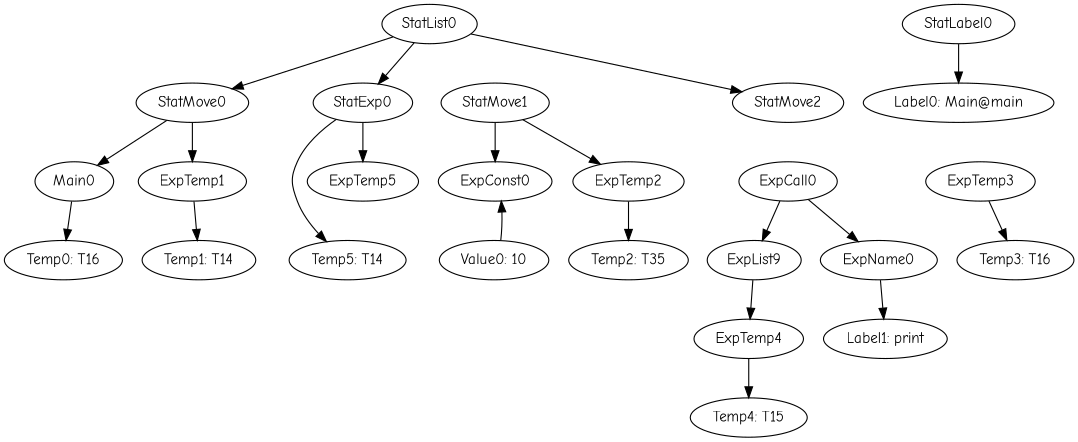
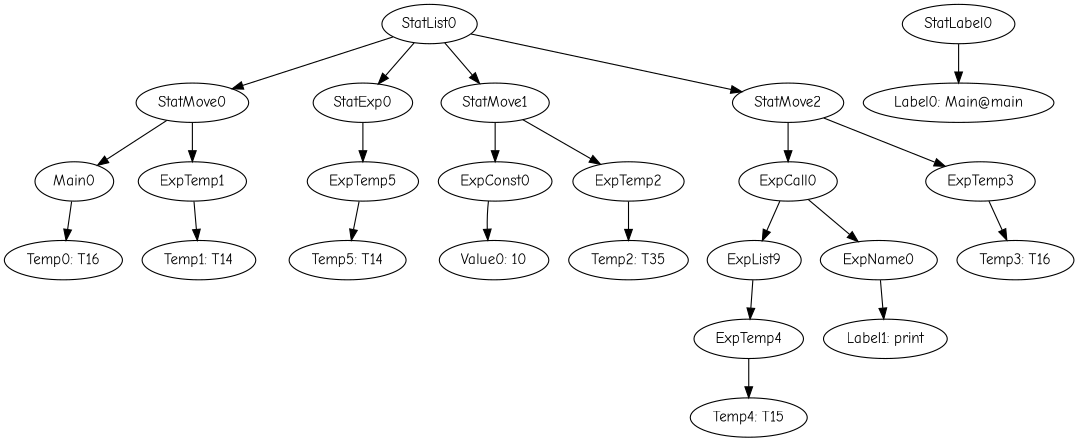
none -> (459, 59)
none -> (788, 137)
none -> (879, 140)
(294, 172) -> (356, 215)
(502, 226) -> (487, 215)
